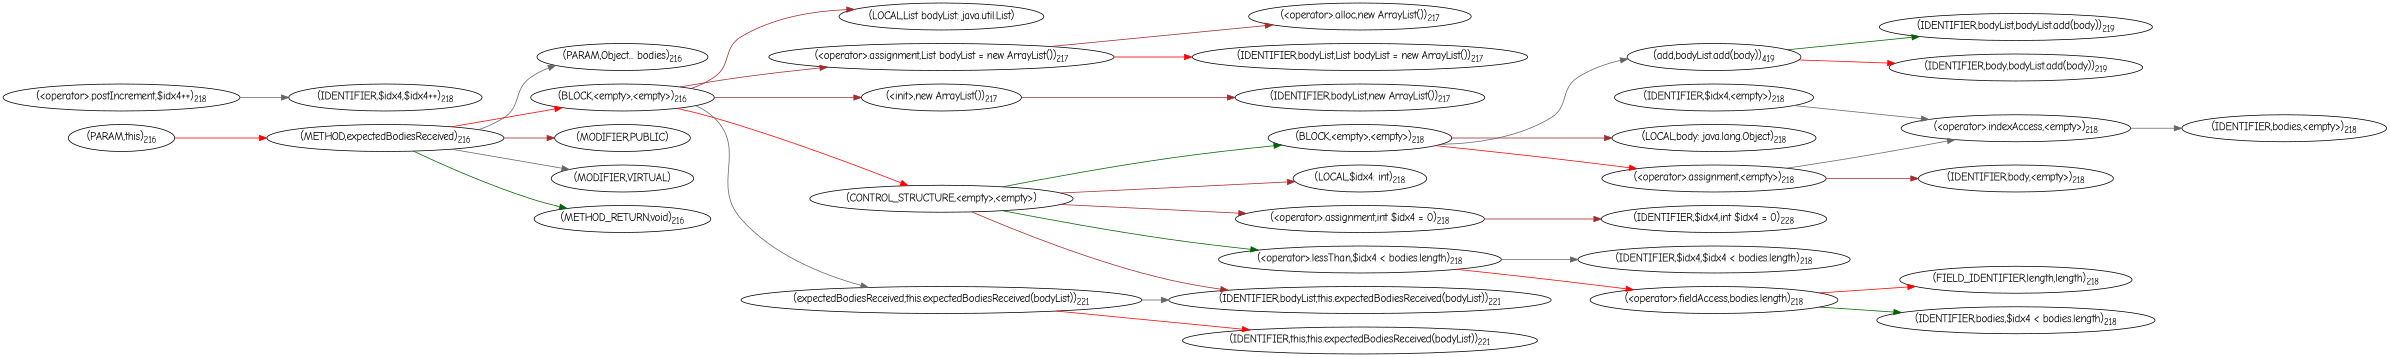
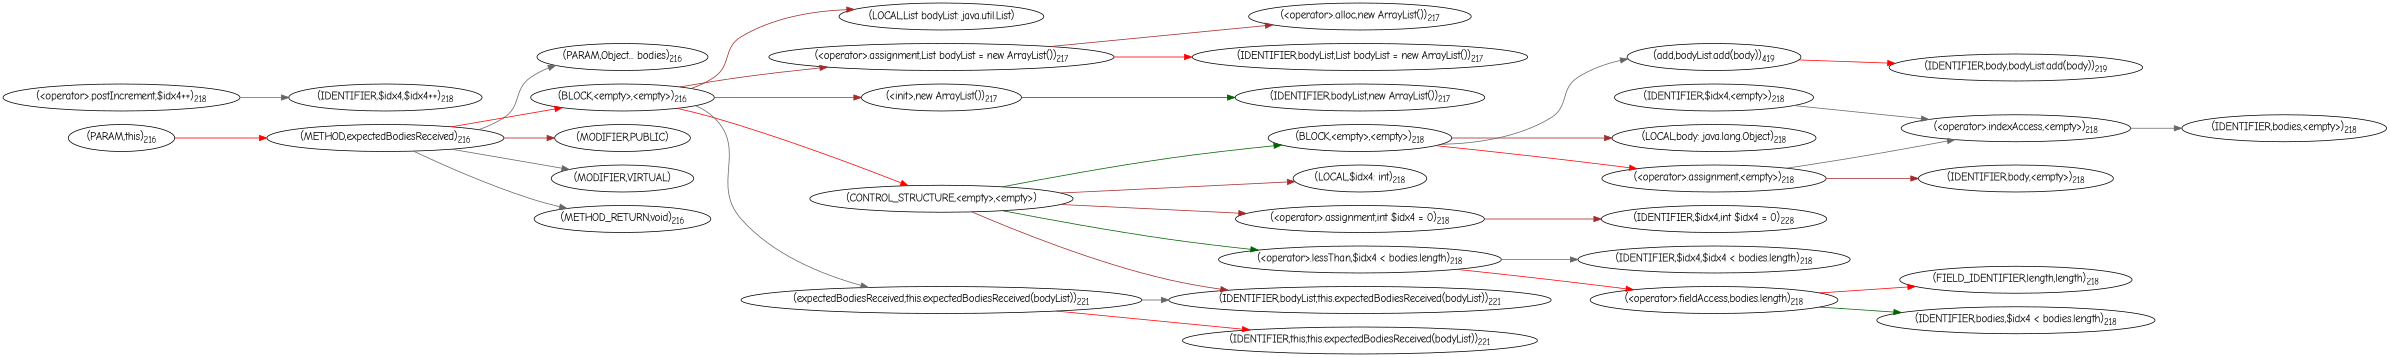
(2016, 27) -> none
(1125, 98) -> (1125, 98)
(485, 182) -> (485, 182)
